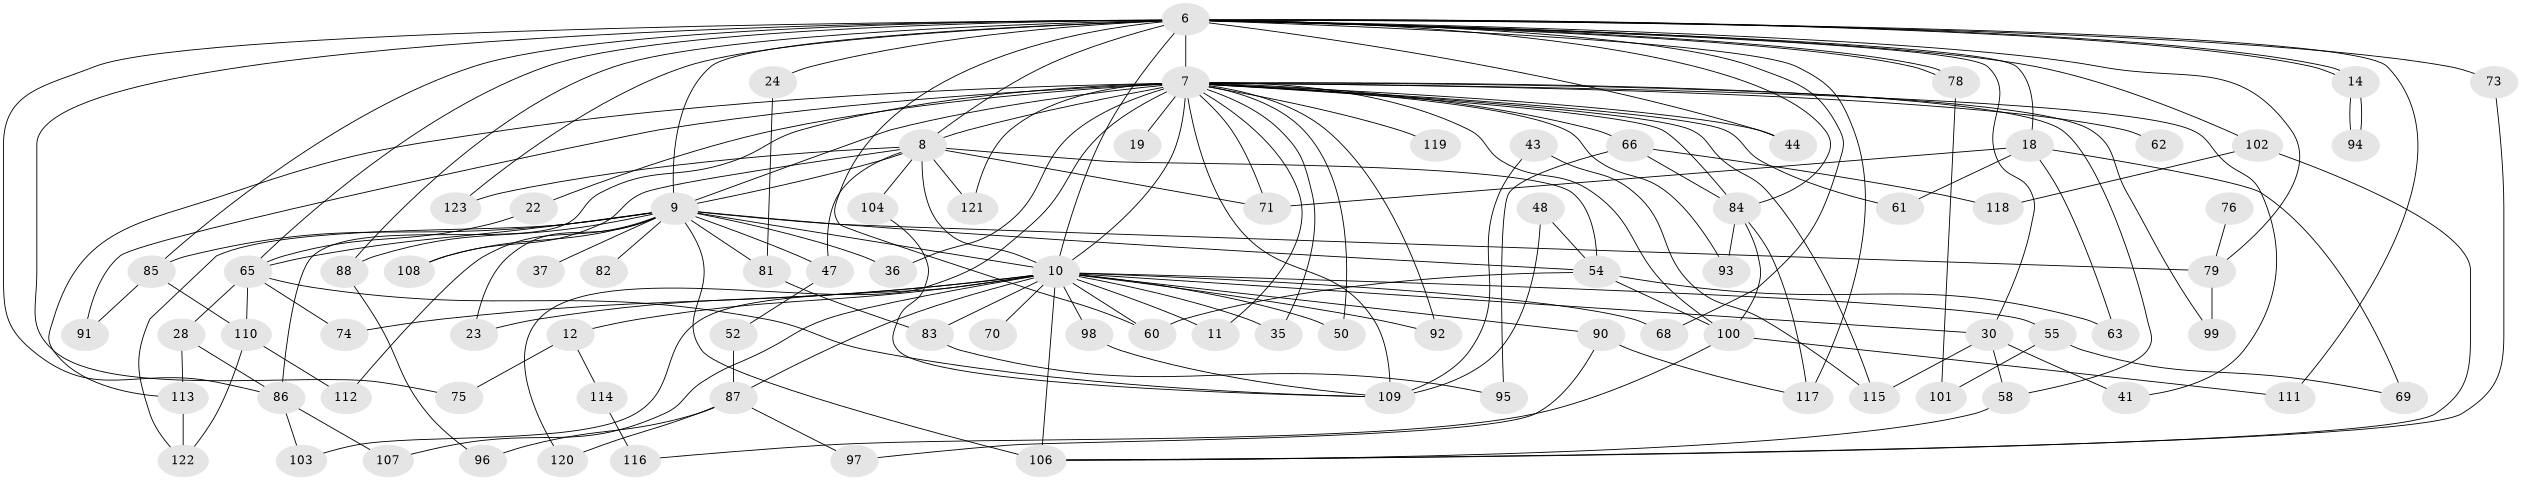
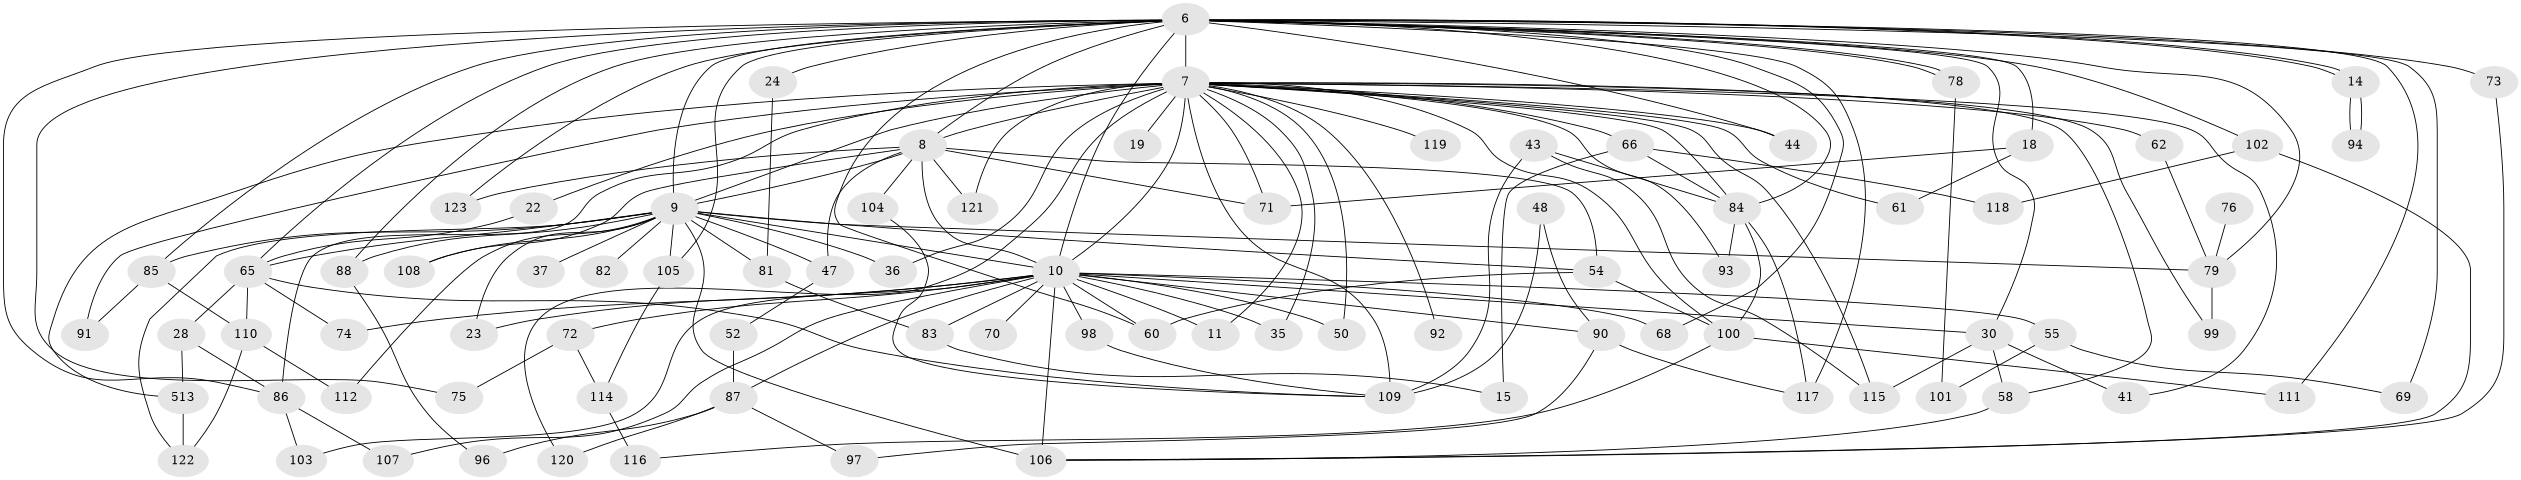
none -> (1672, 188)
(2271, 200) -> (1975, 34)
none -> (2186, 209)
(1569, 240) -> (1561, 278)
none -> (669, 272)
(1282, 303) -> none
(571, 335) -> (571, 335)
(2116, 335) -> none
(183, 398) -> (183, 398)
(1504, 398) -> (1504, 398)
